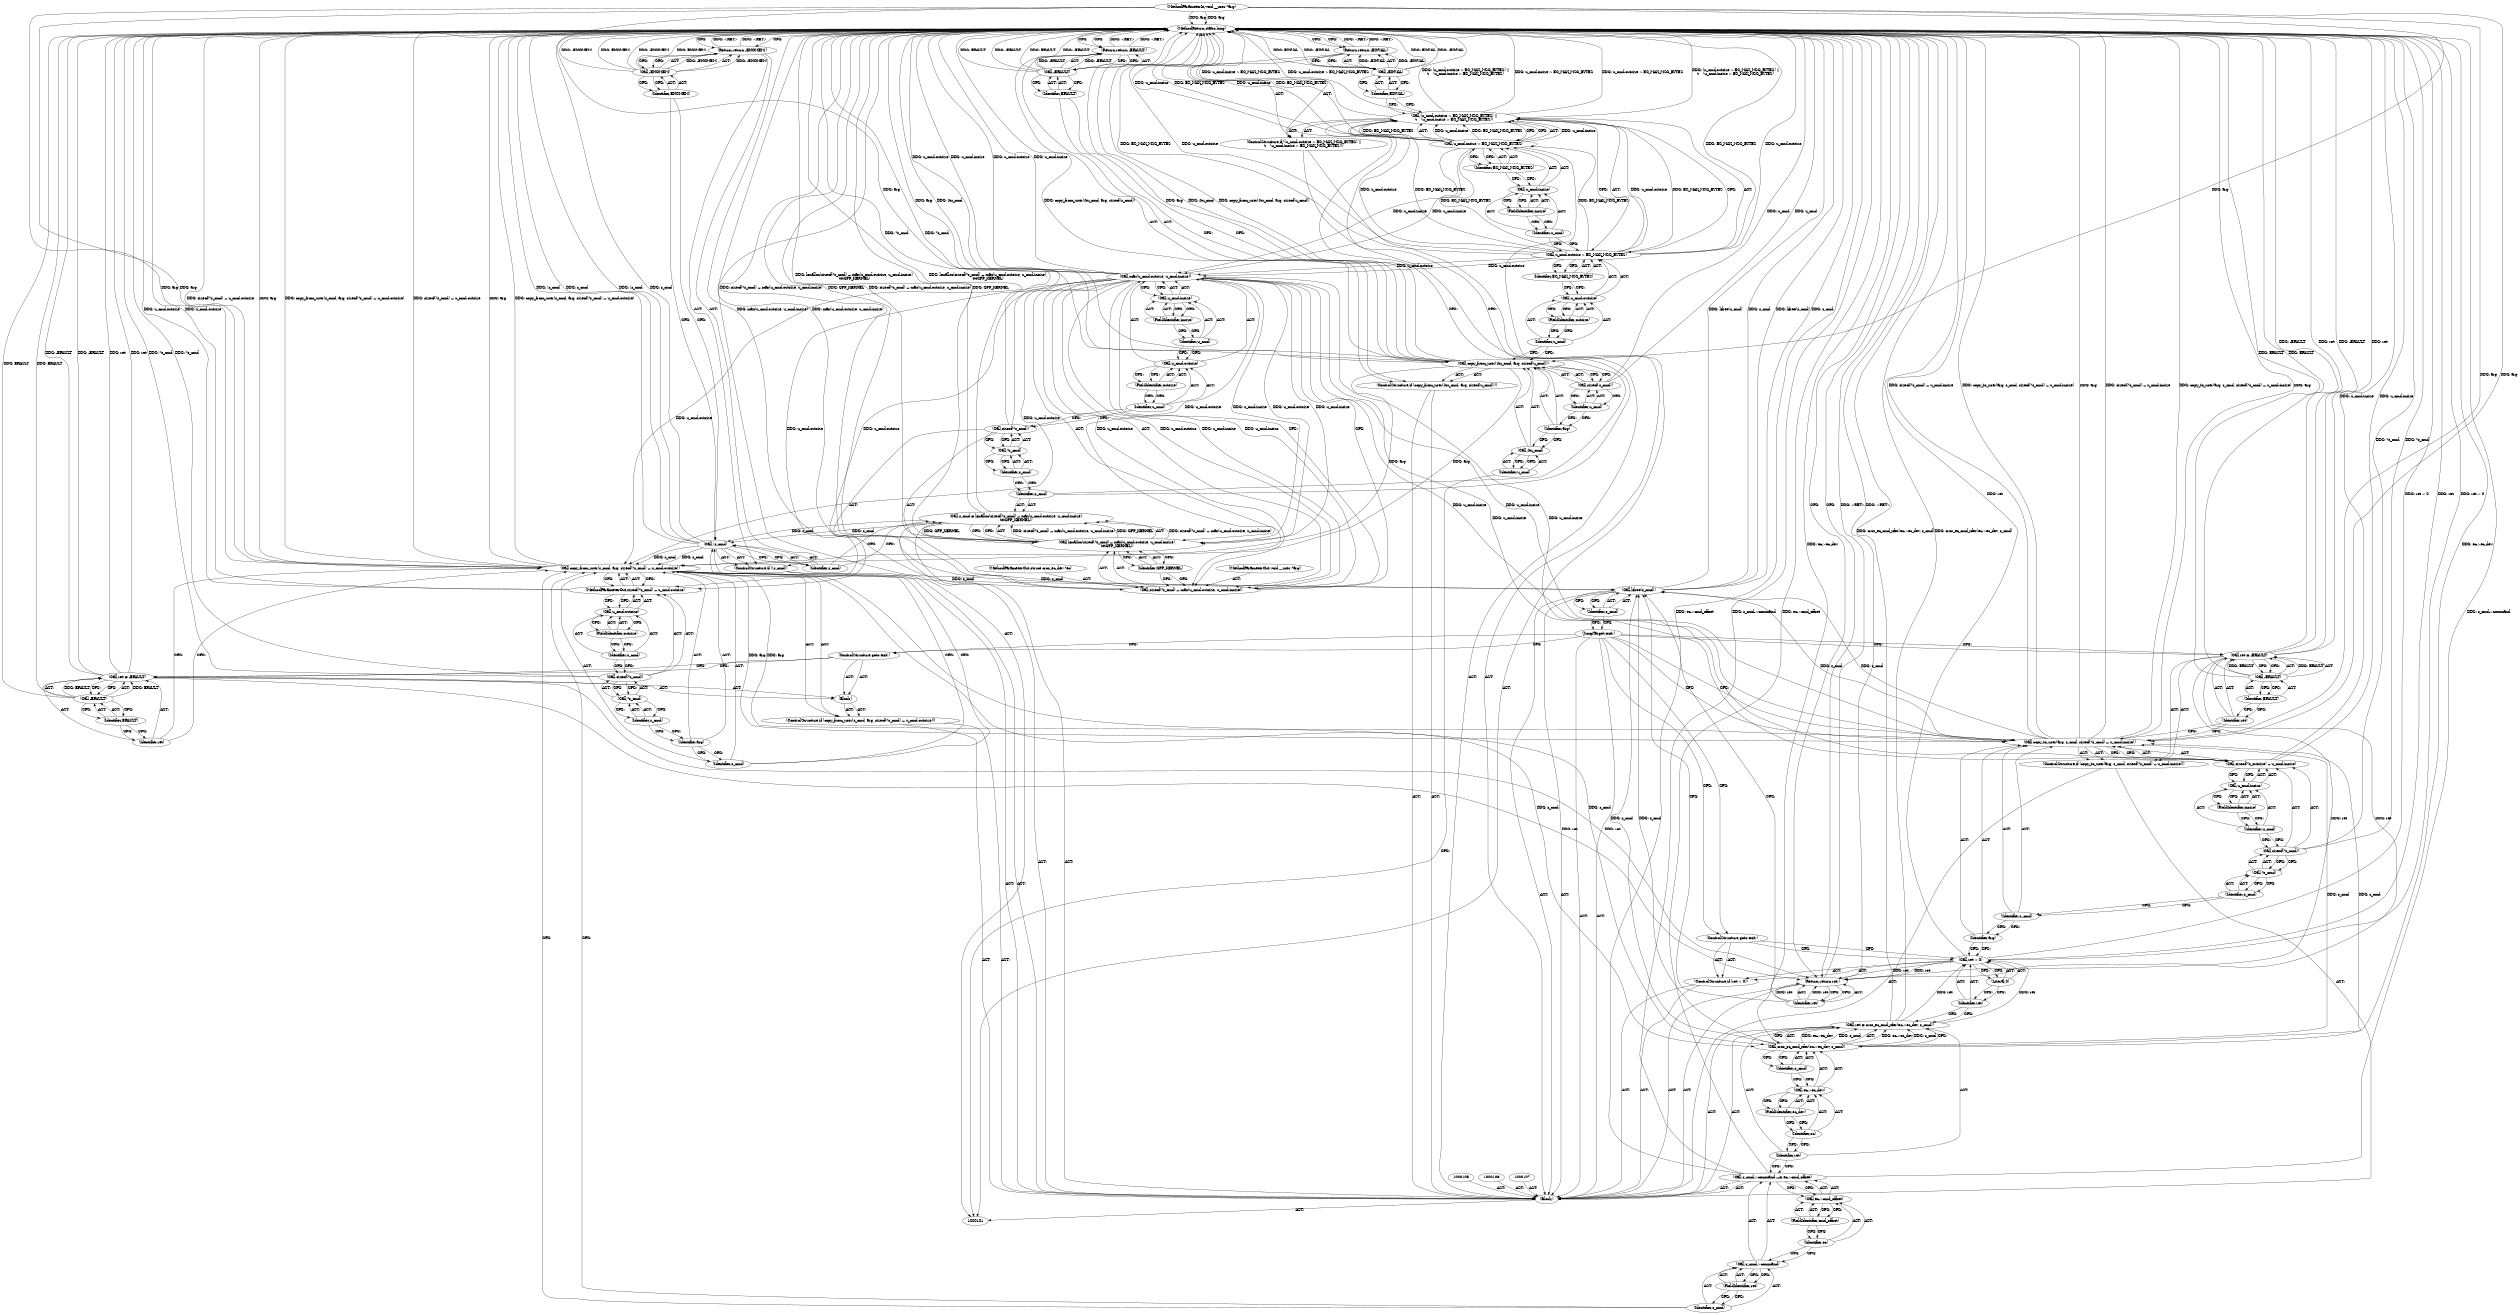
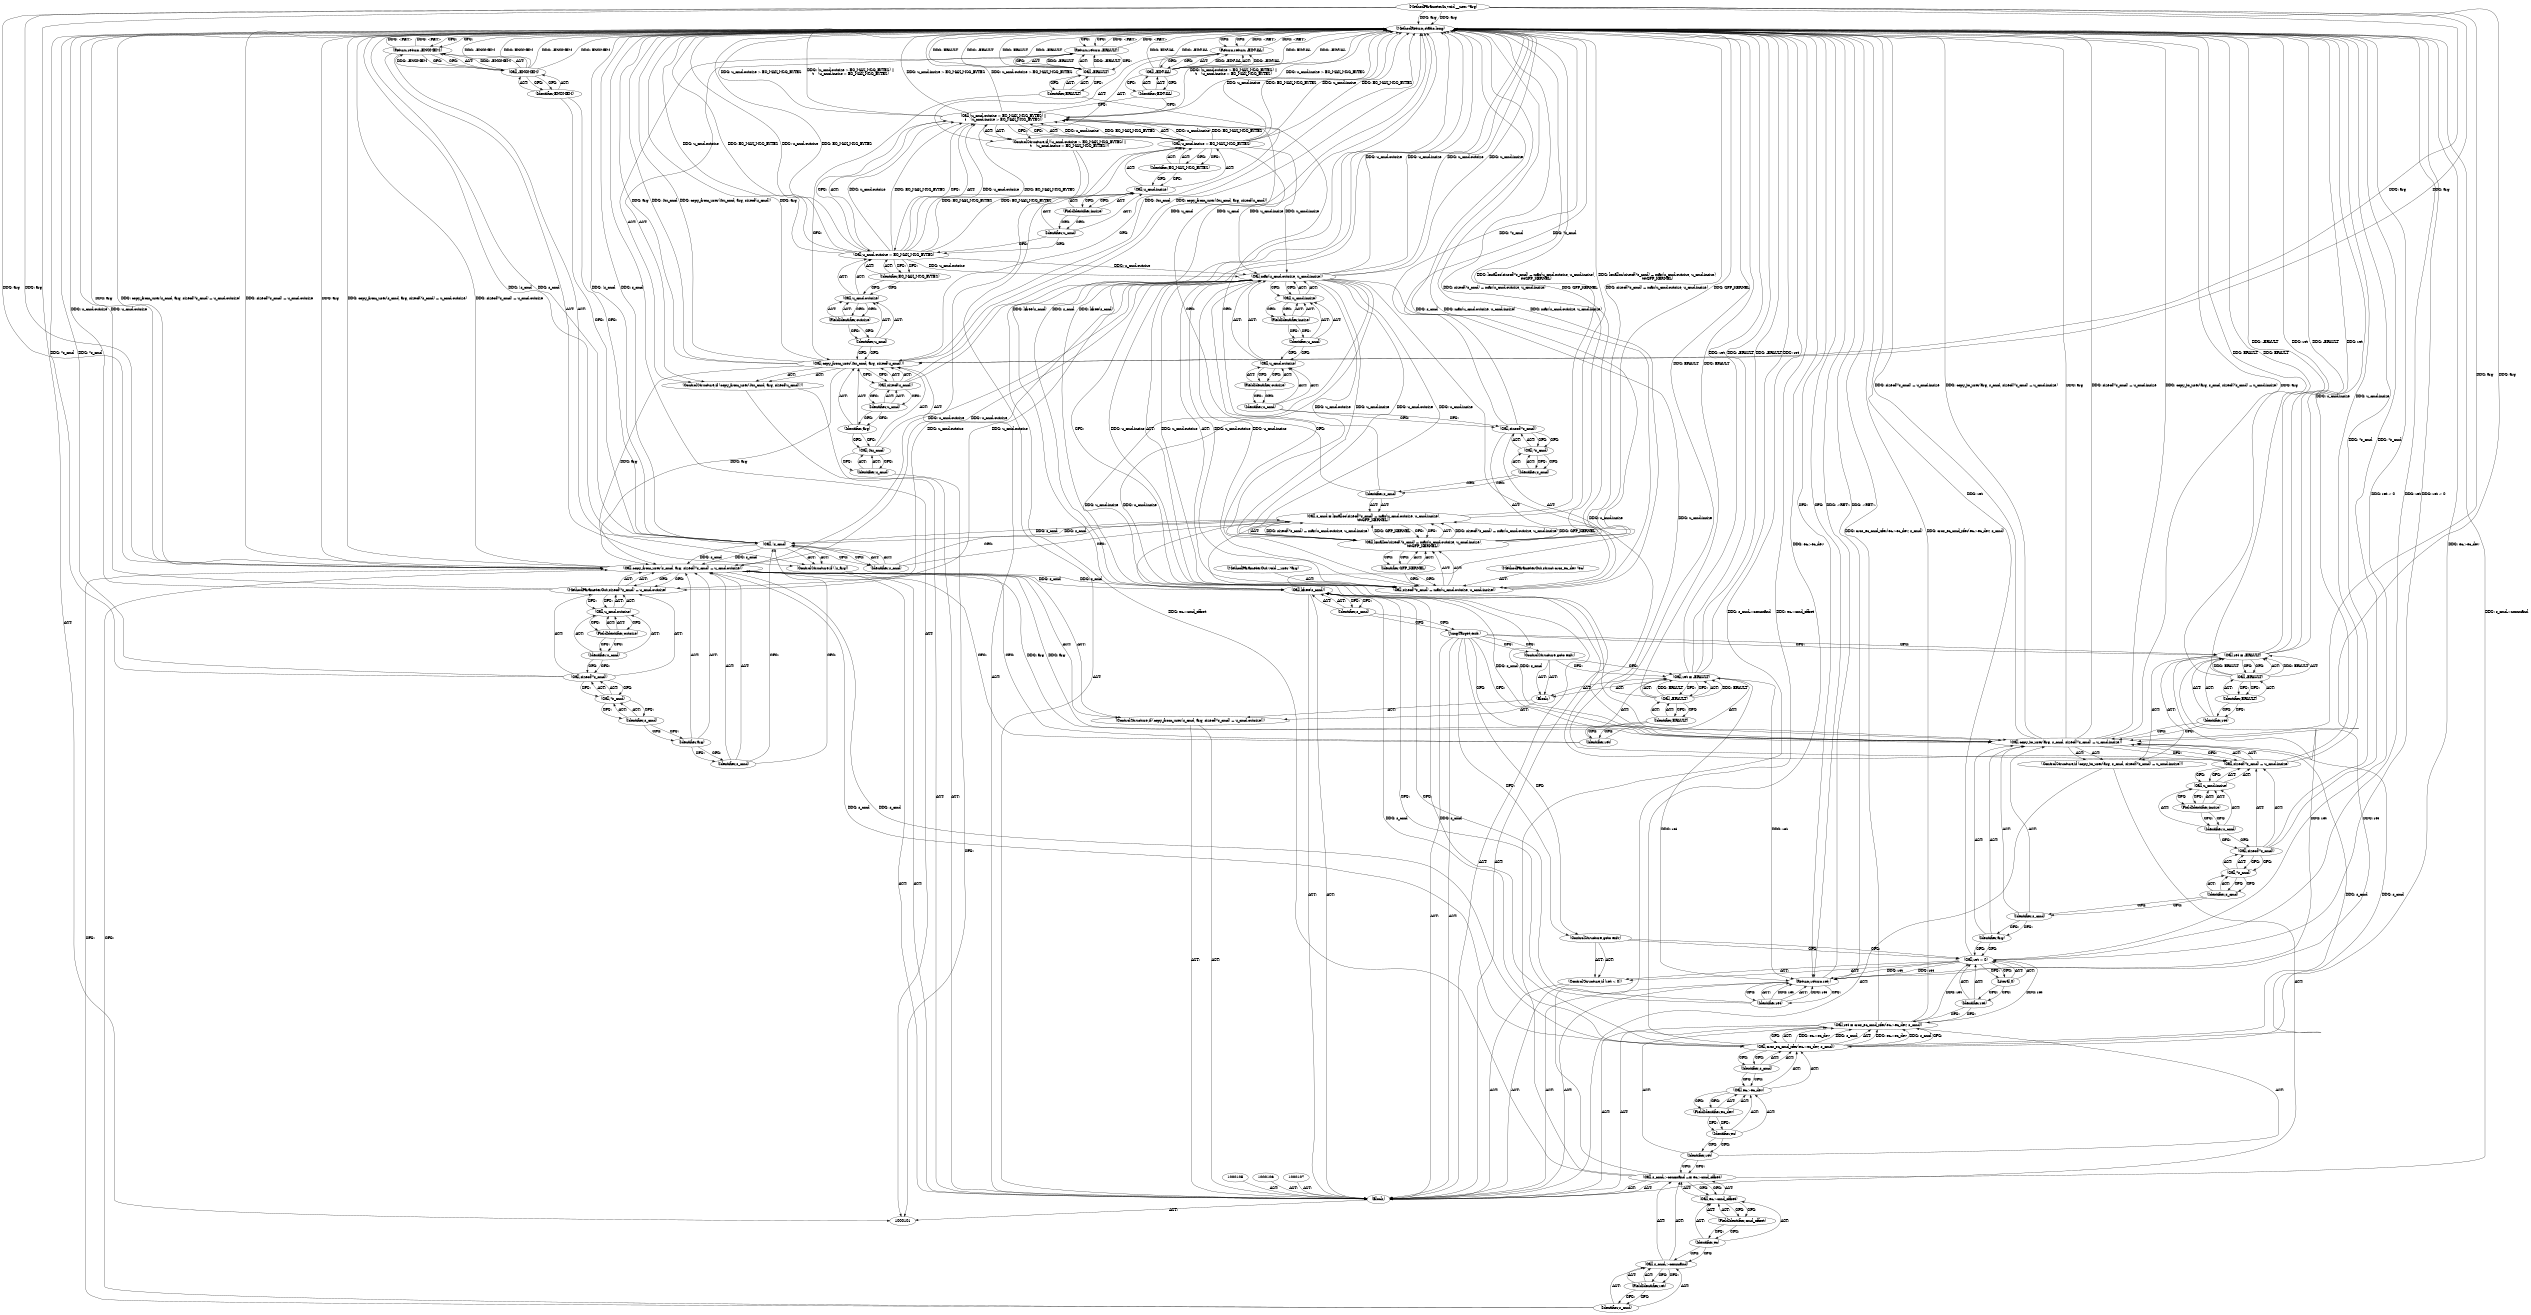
(761, 568) -> (822, 568)
(1501, 699) -> (42, 248)
(2261, 764) -> (2256, 764)
